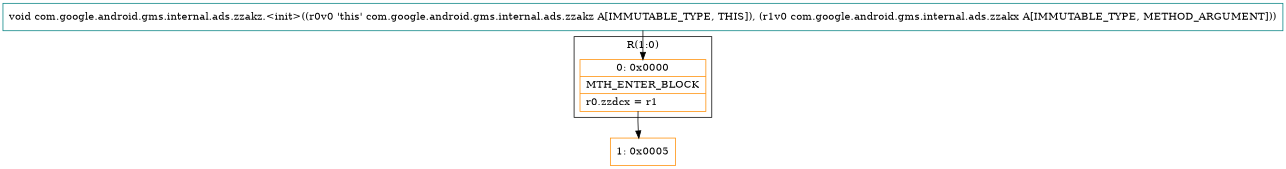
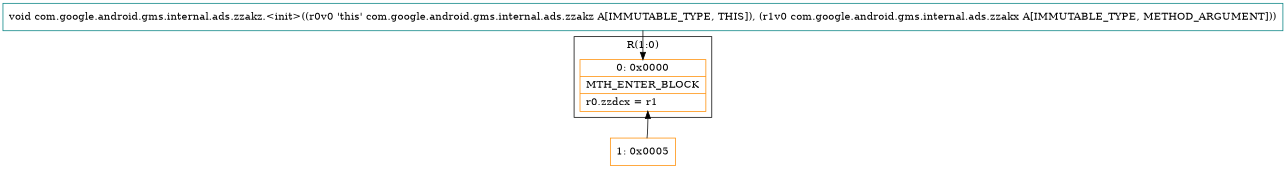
(638, 122) -> (648, 128)
